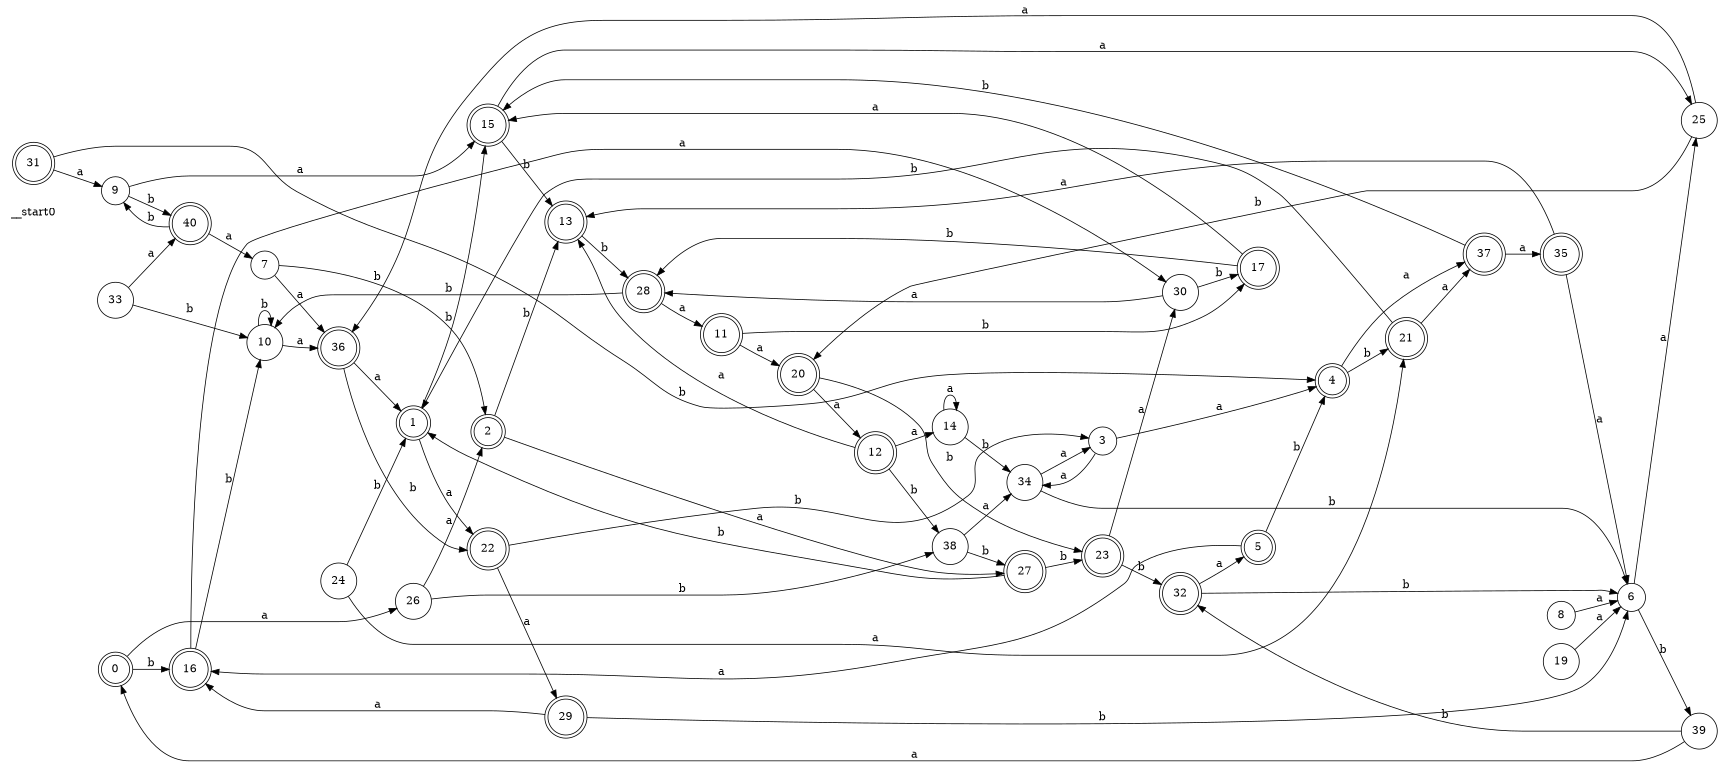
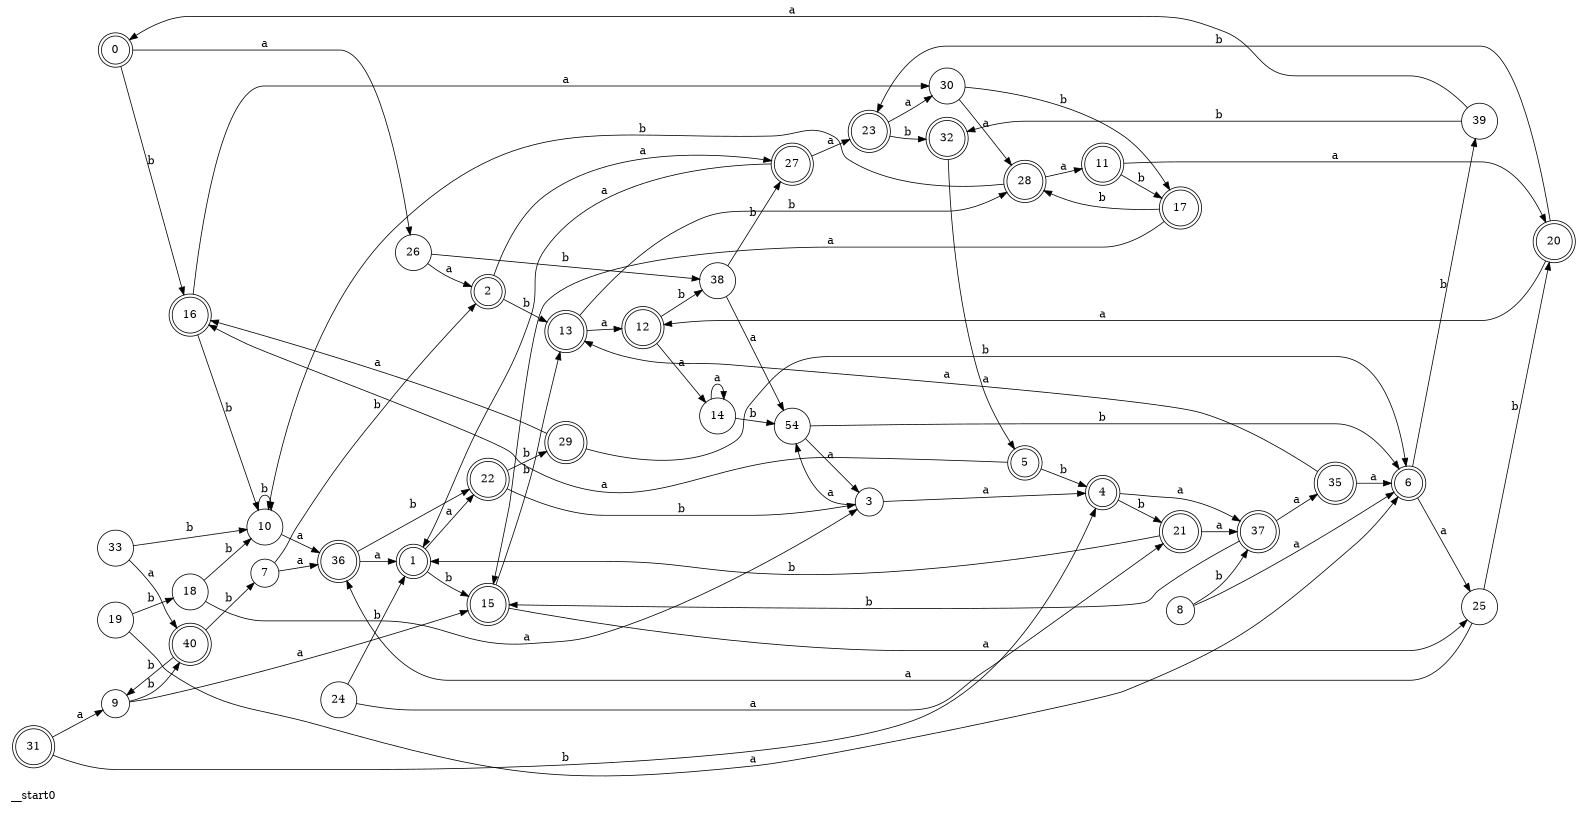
(229, 237) -> (229, 599)
(694, 378) -> (600, 330)
(1025, 482) -> (792, 426)
(722, 533) -> (604, 191)
(1064, 557) -> (831, 141)
none -> (1222, 584)
(1406, 591) -> none
none -> (190, 592)
(1631, 597) -> (1409, 483)
(527, 622) -> (527, 454)
